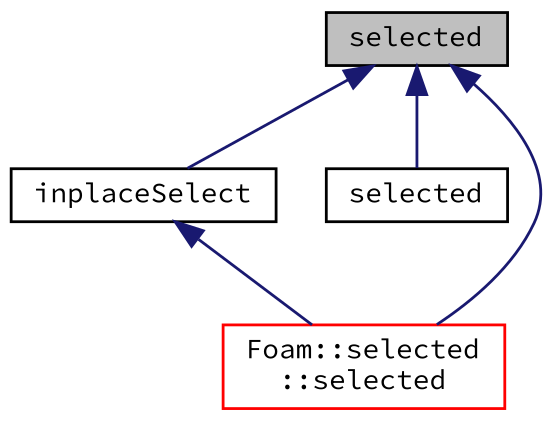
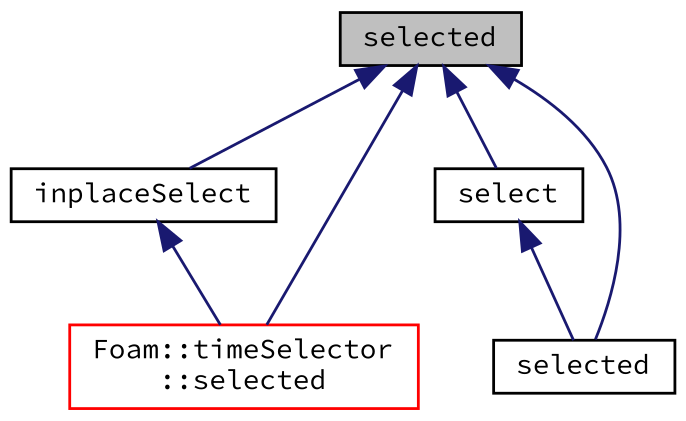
none -> (509, 195)
(364, 367) -> (244, 367)
